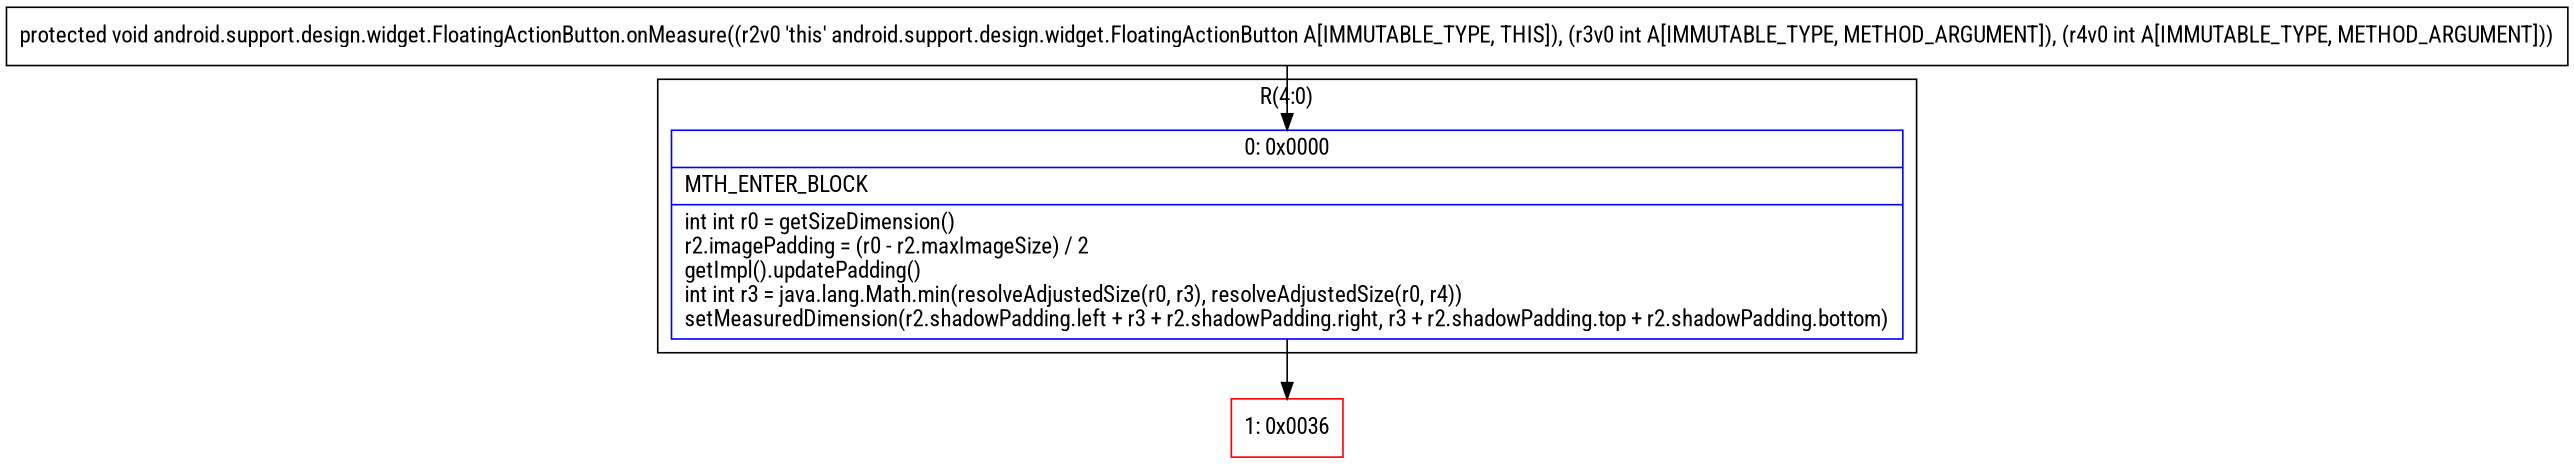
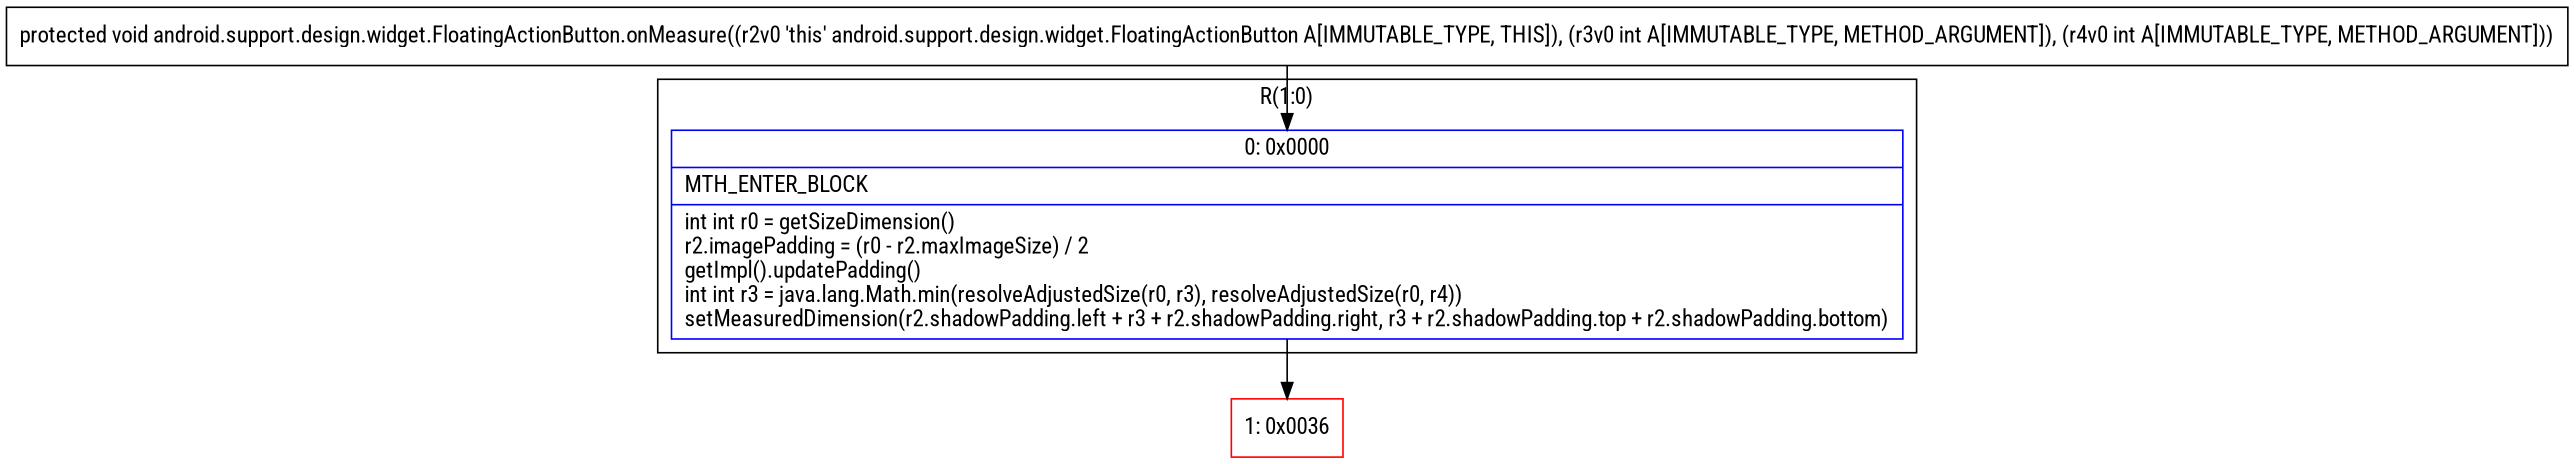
(1287, 98) -> (1287, 98)
